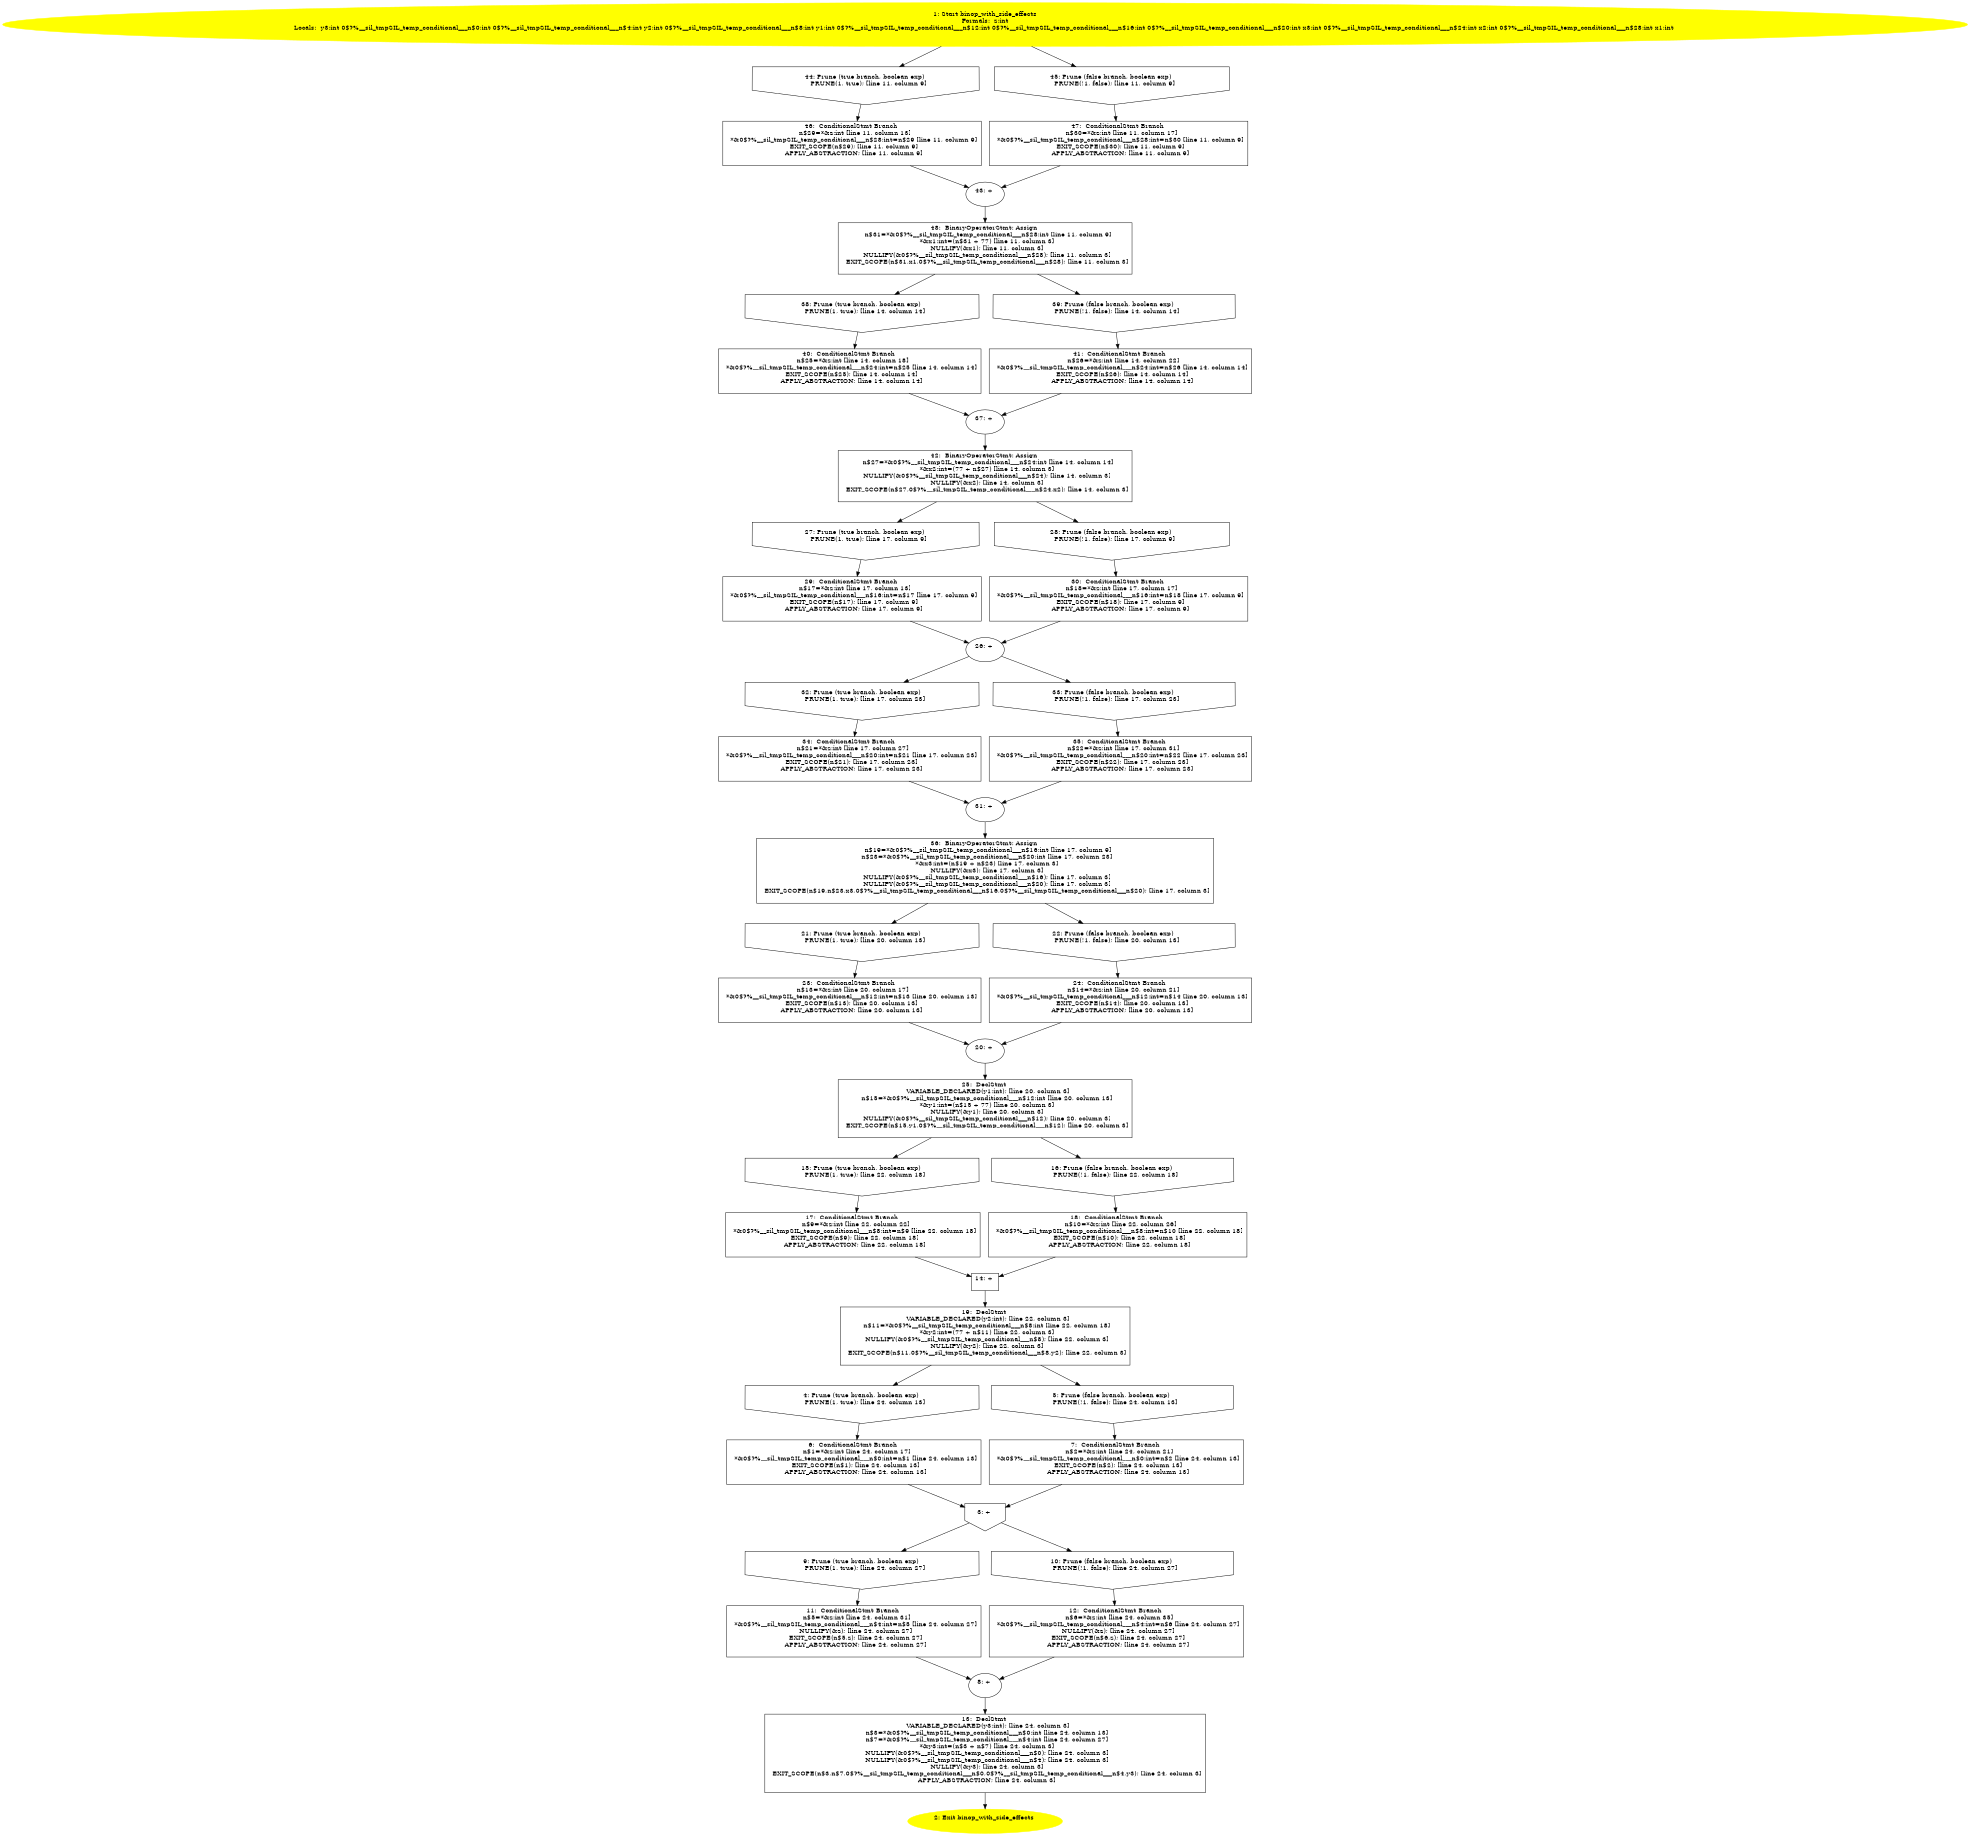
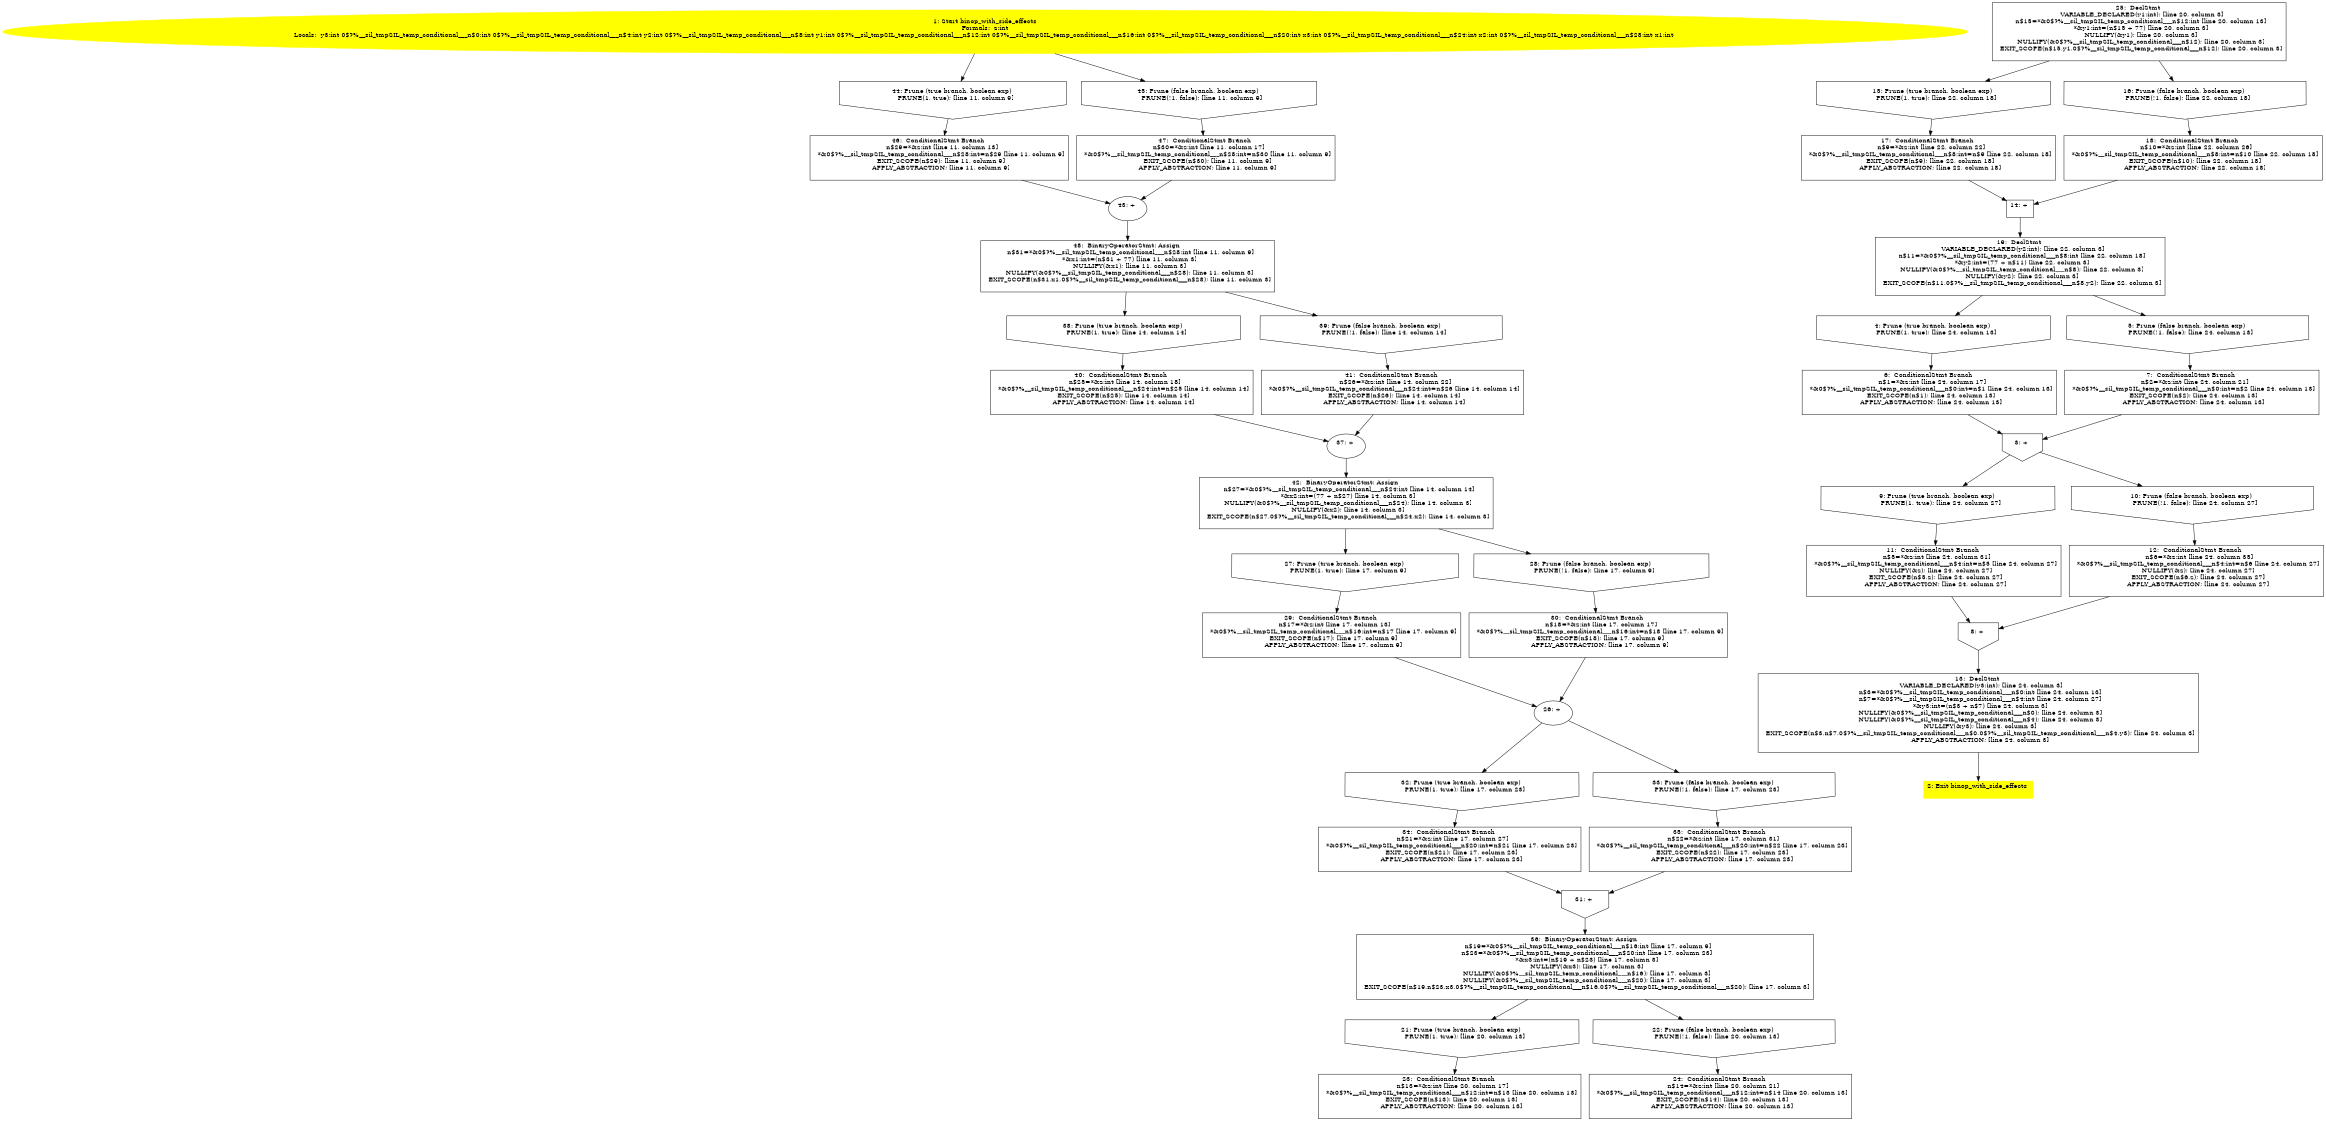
(985, 810) -> (1585, 903)
(985, 1051) -> none
(985, 1686) -> (1978, 635)
(985, 1821) -> (1978, 790)
